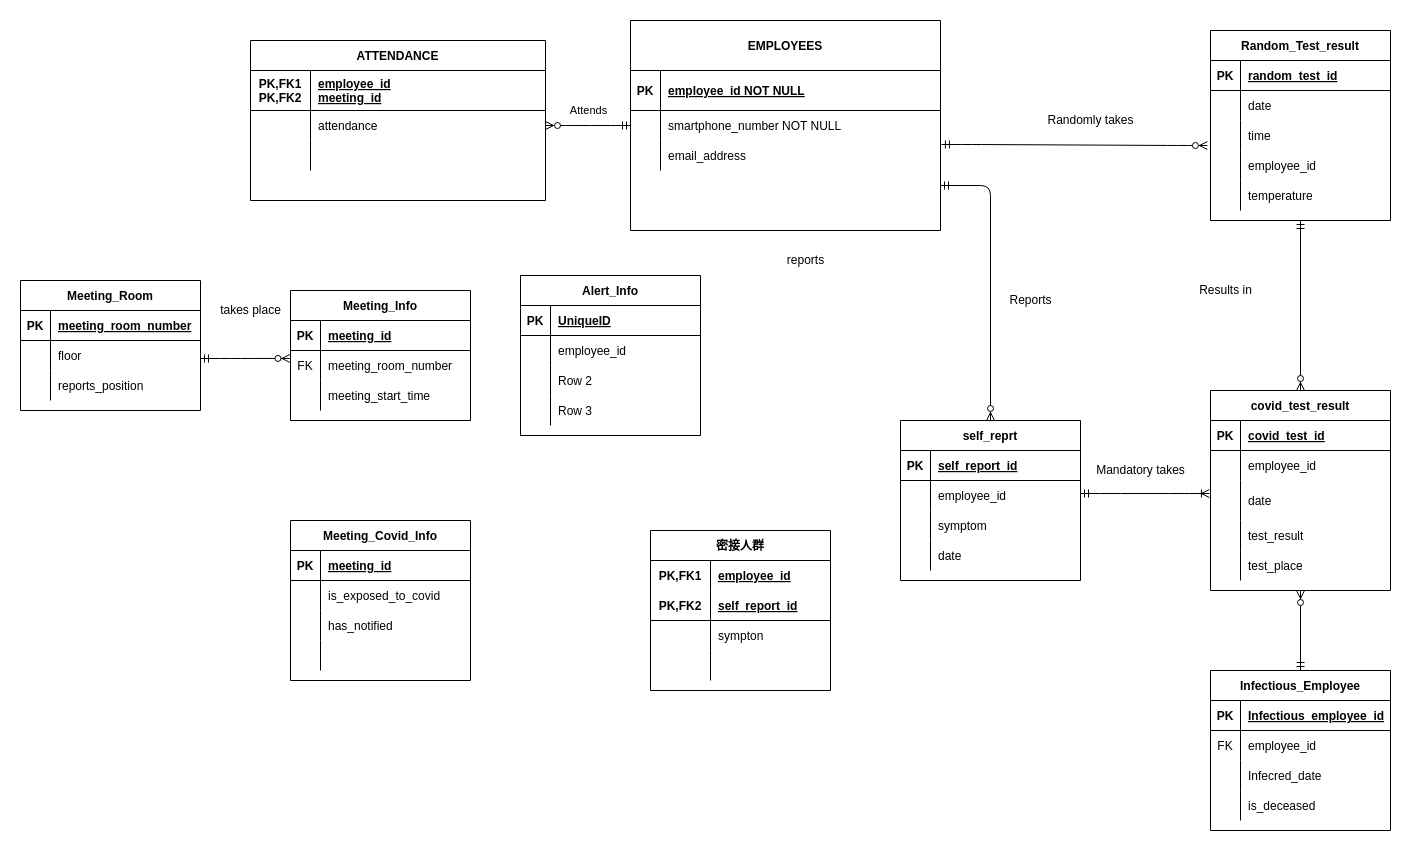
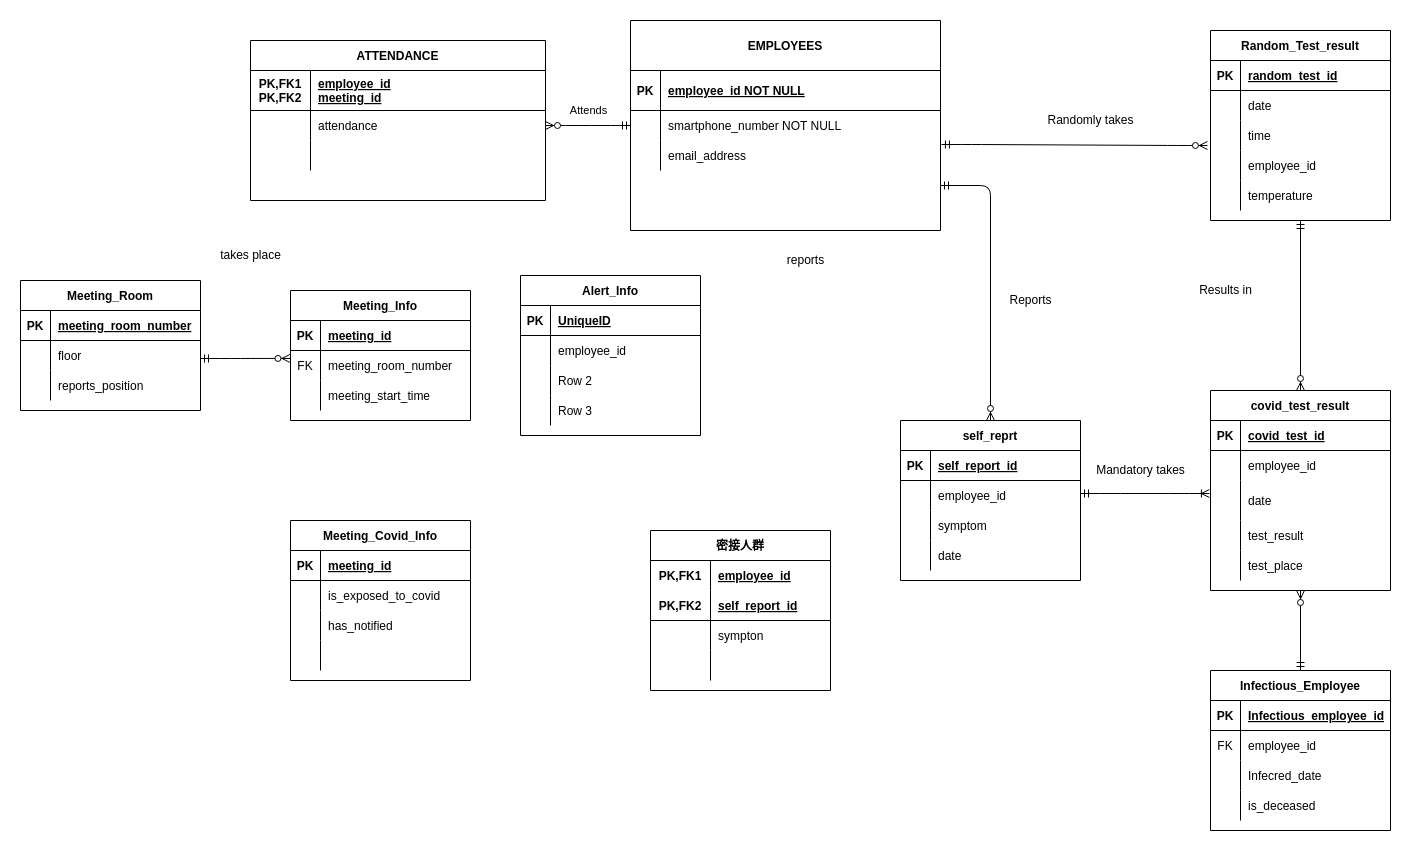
(251, 311) -> (251, 256)
